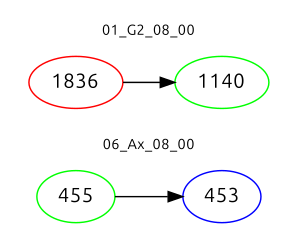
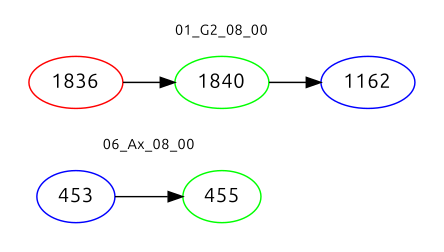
(222, 82) -> (222, 82)
none -> (368, 82)
(141, 197) -> (141, 197)
